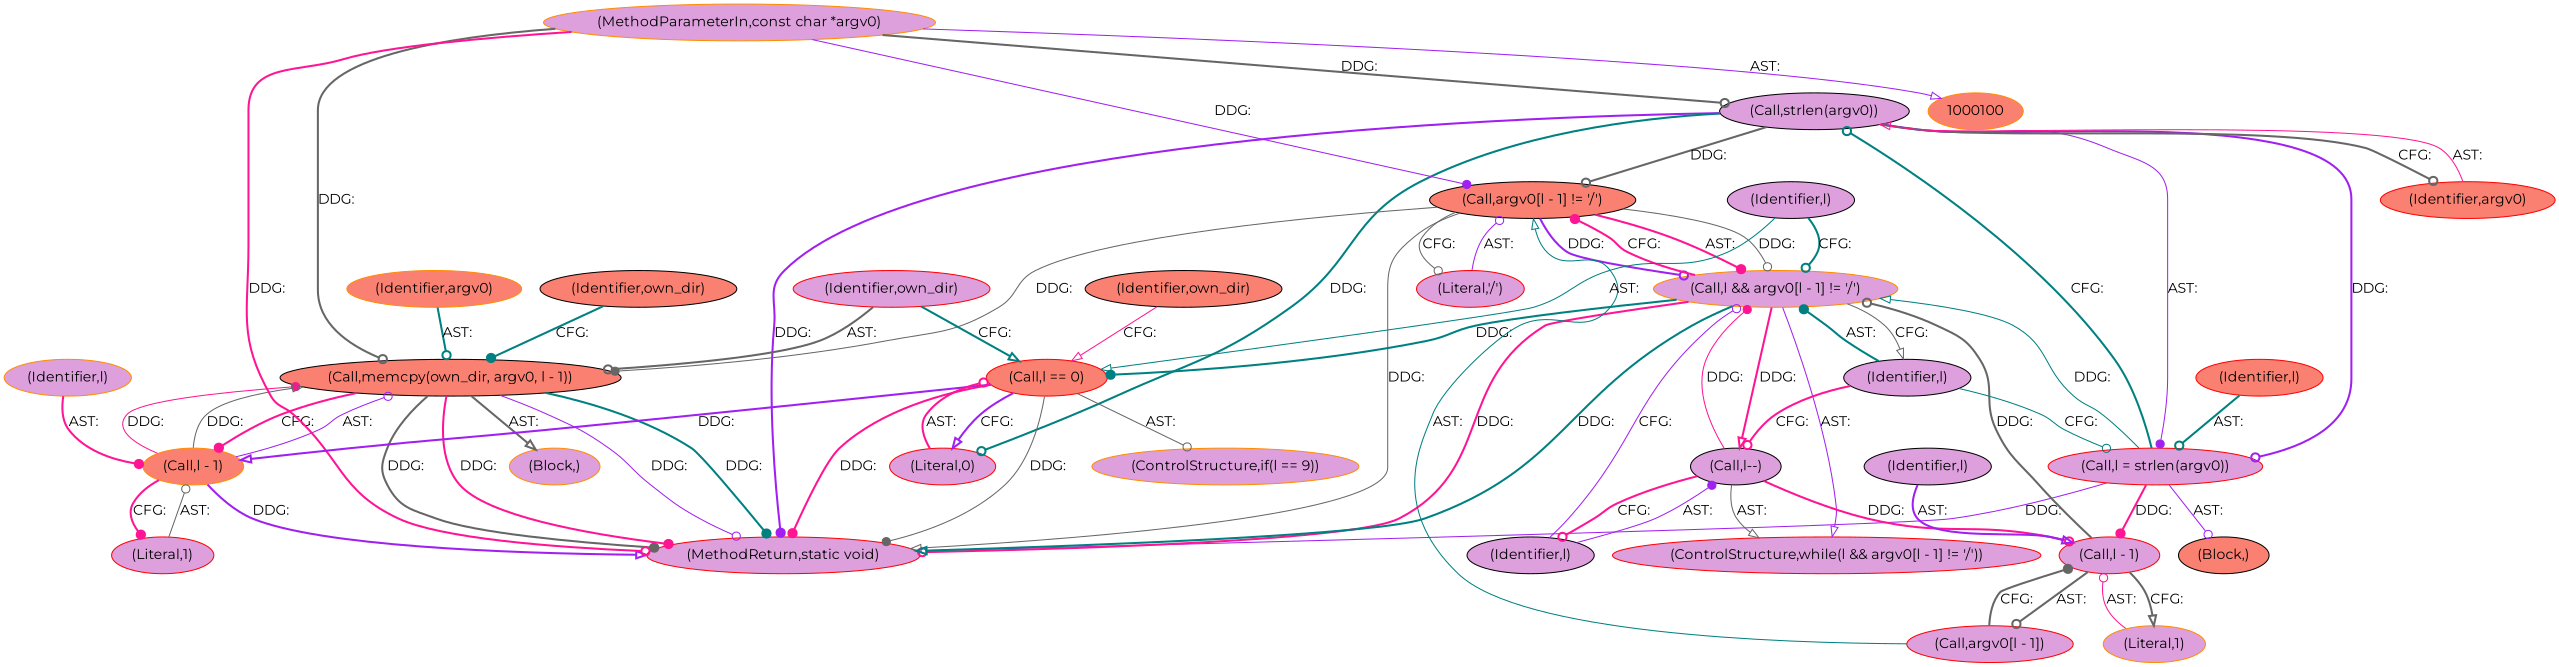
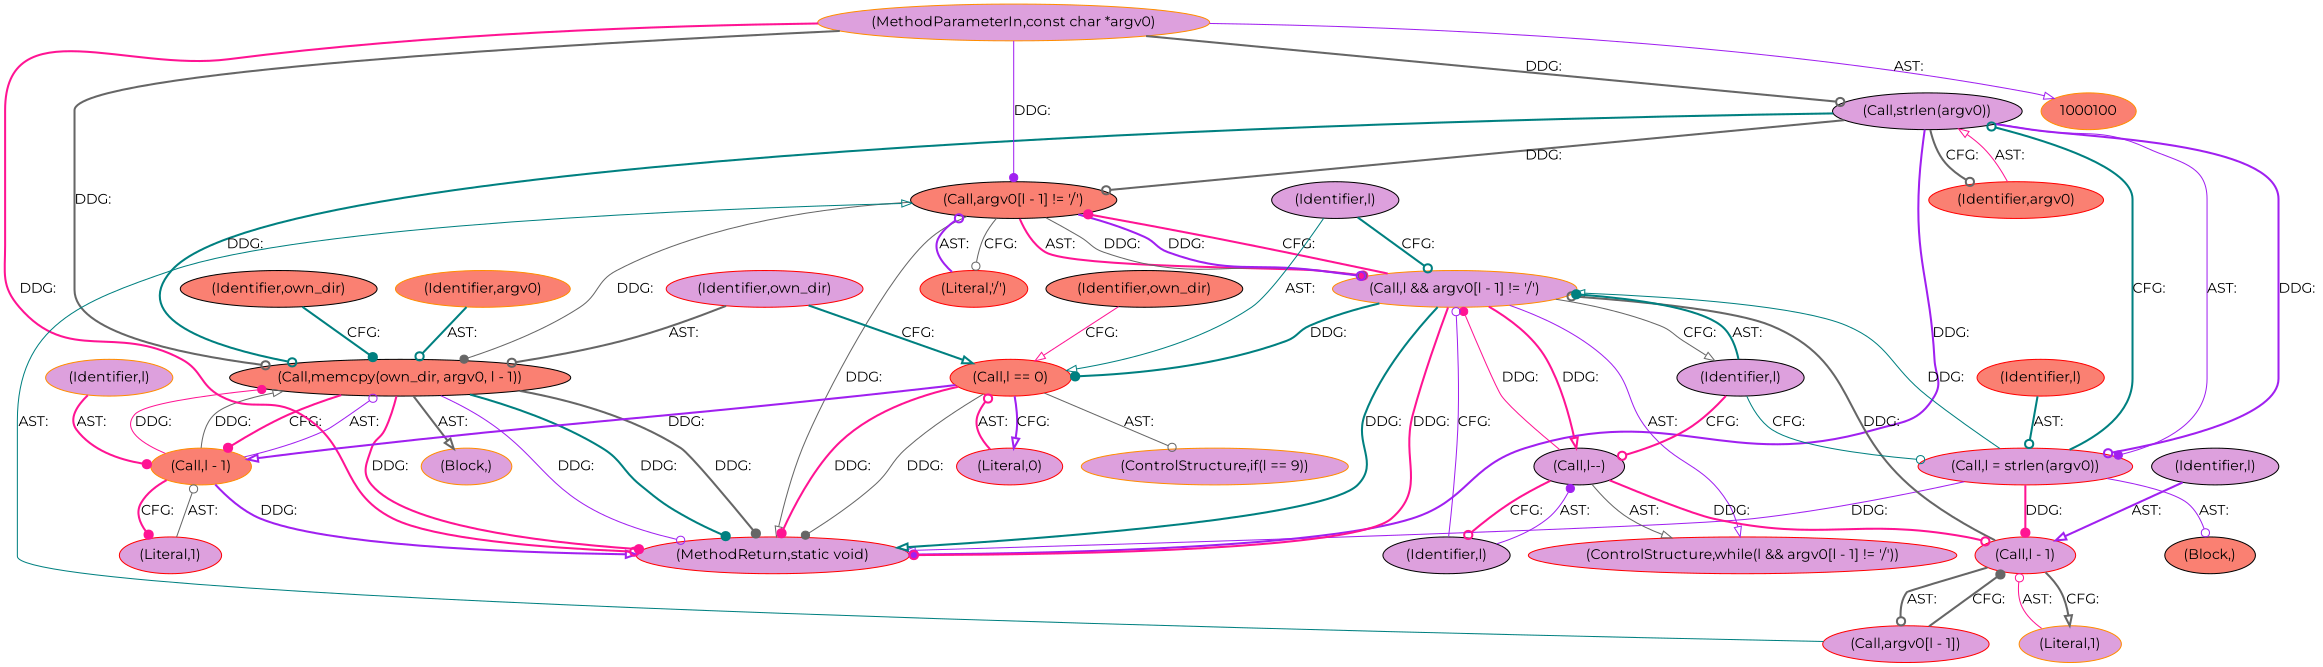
(1480, 244) -> (937, 245)
(1344, 253) -> (905, 148)
(1470, 289) -> (974, 289)
